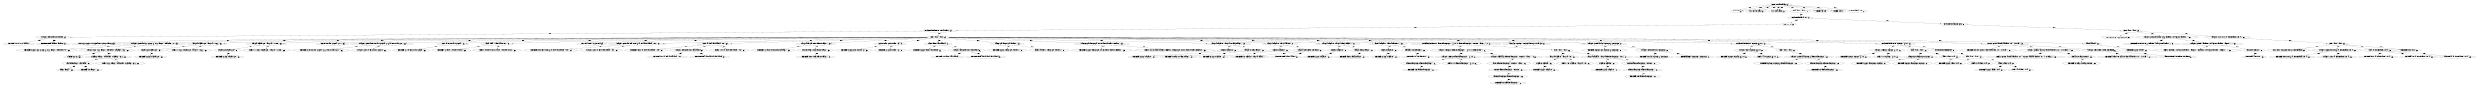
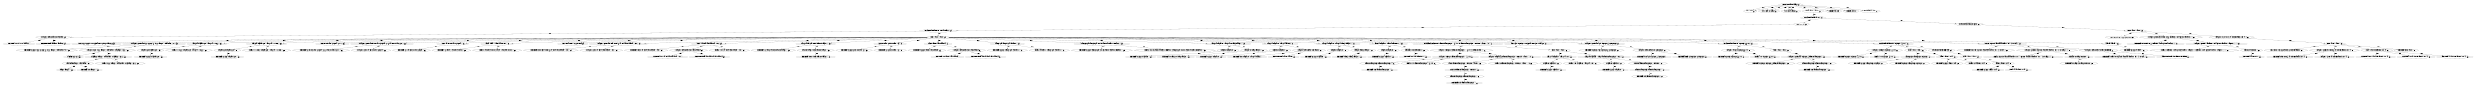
none -> (1513, 63)
